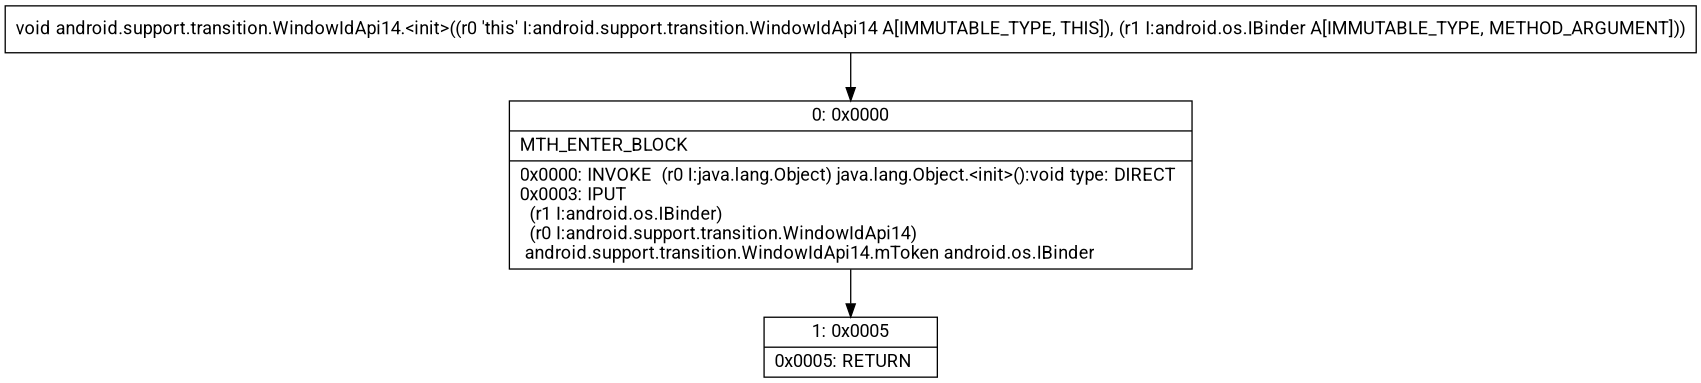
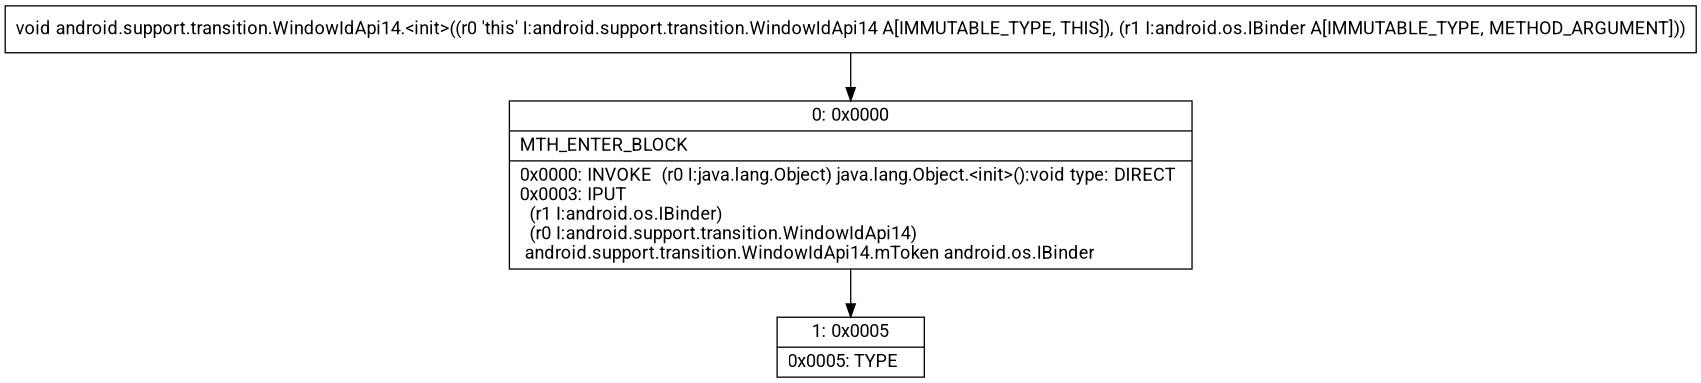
(851, 362) -> (851, 362)
